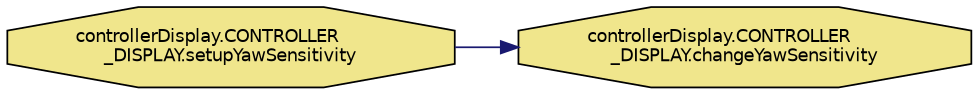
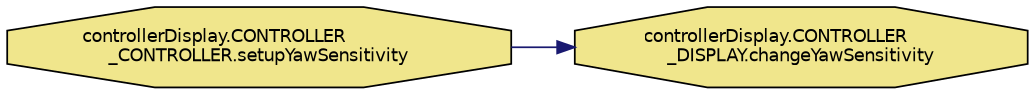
(231, 47) -> (259, 47)
